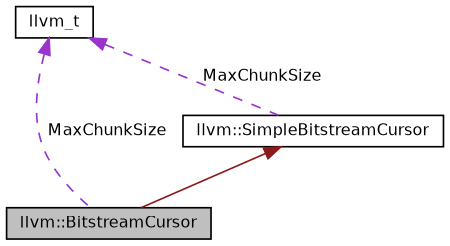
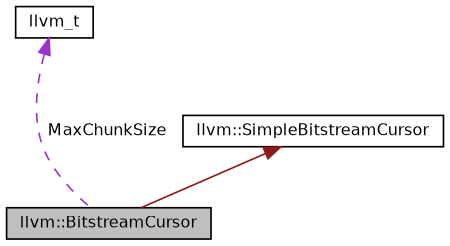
(192, 80) -> none
